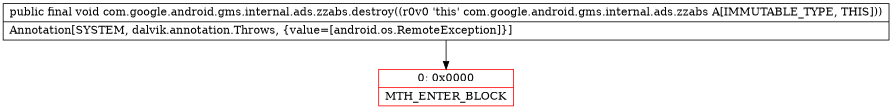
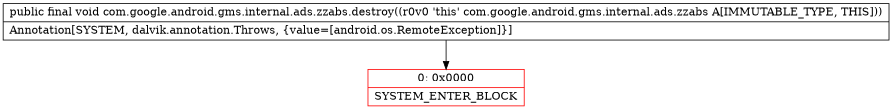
(446, 96) -> (446, 96)
